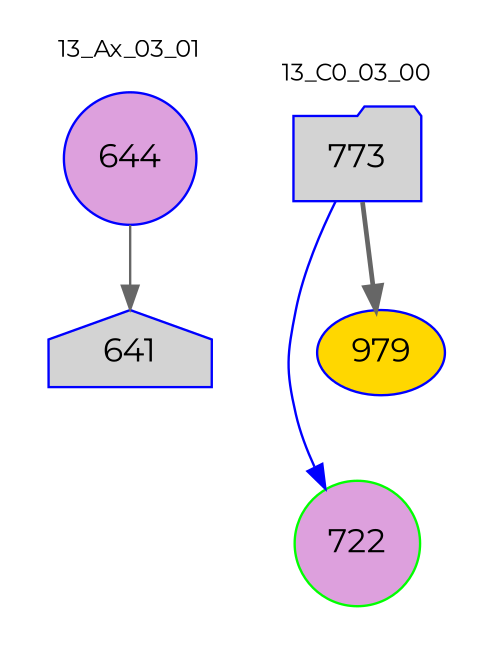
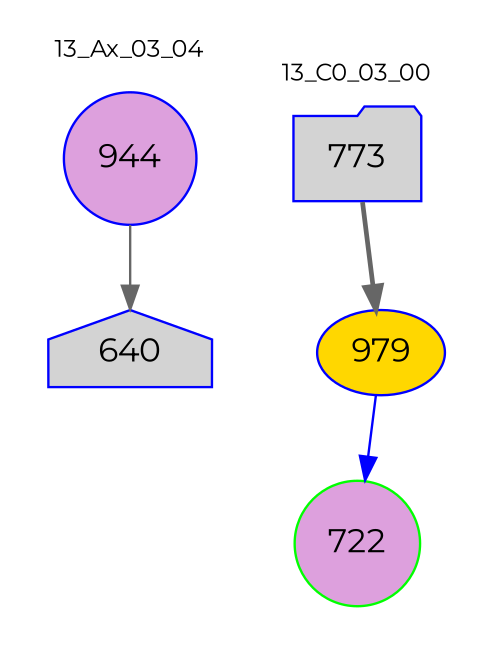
(130, 51) -> (130, 51)
(130, 159) -> (130, 159)
(292, 332) -> (372, 426)
(130, 353) -> (130, 353)
